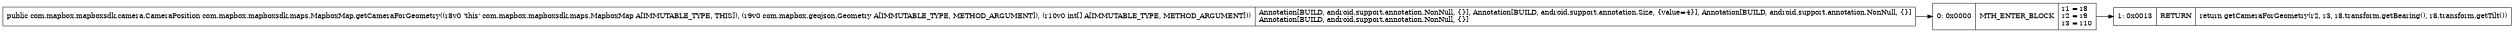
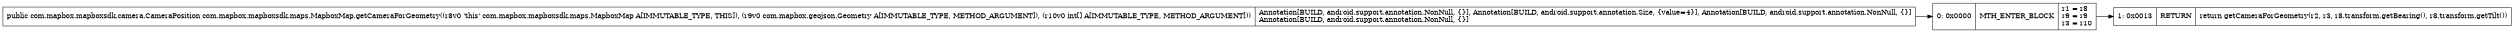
(2075, 16) -> (2075, 16)
